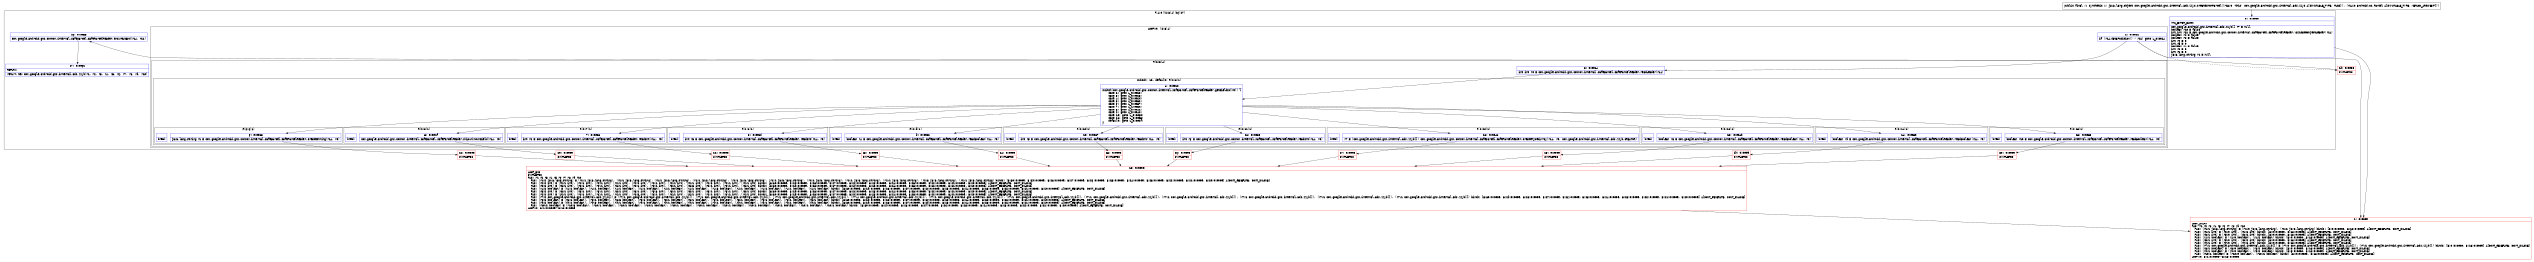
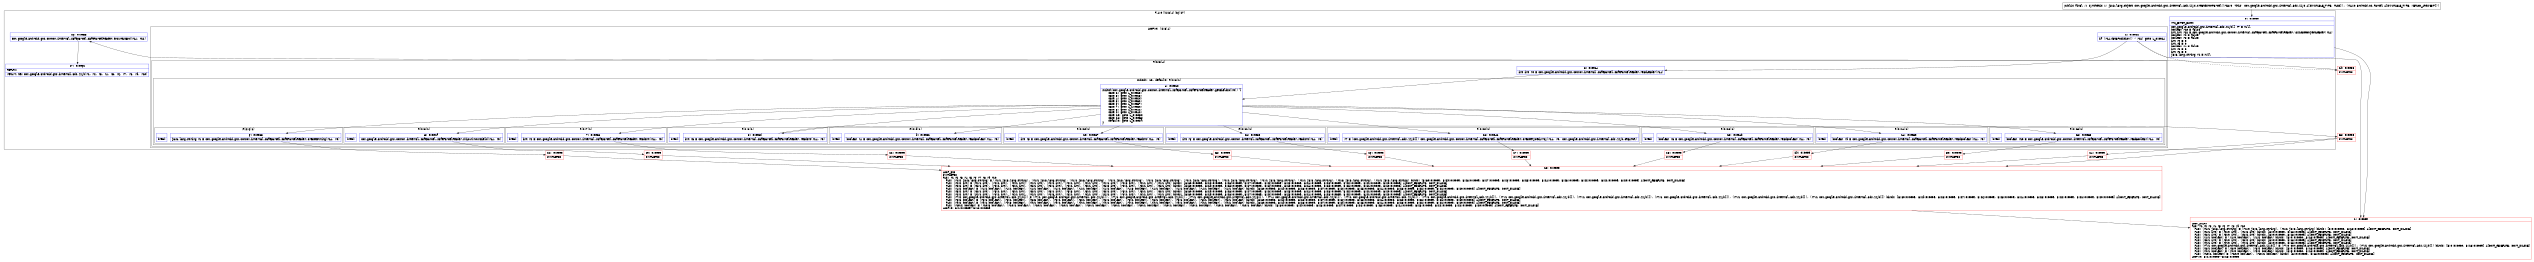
(970, 147) -> (2223, 146)
